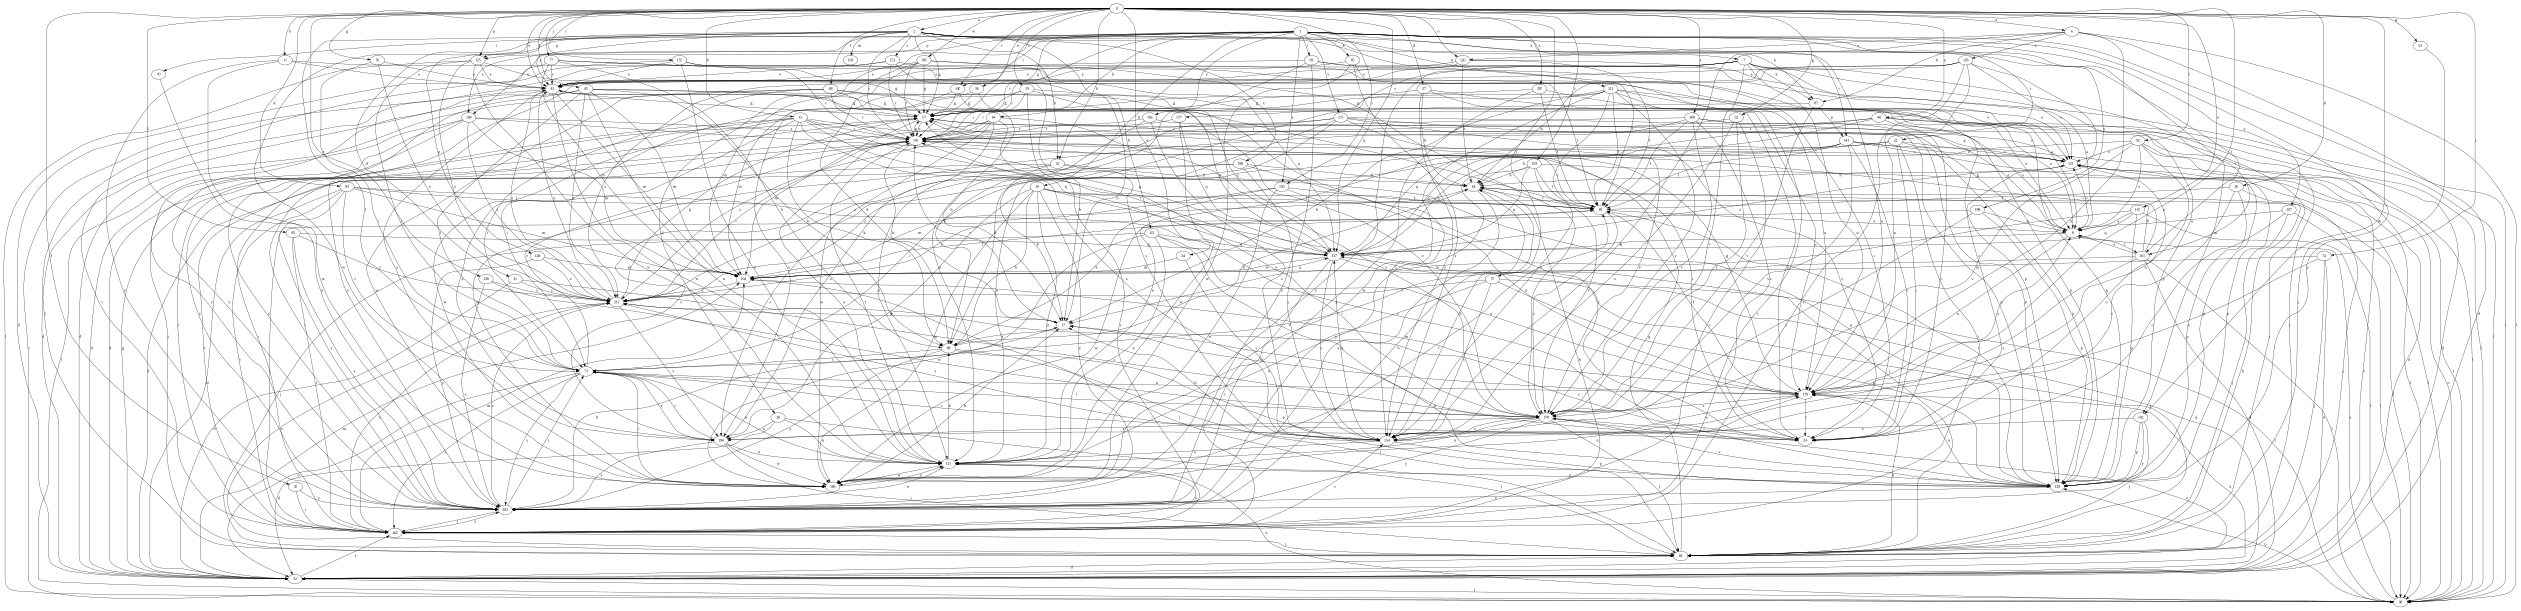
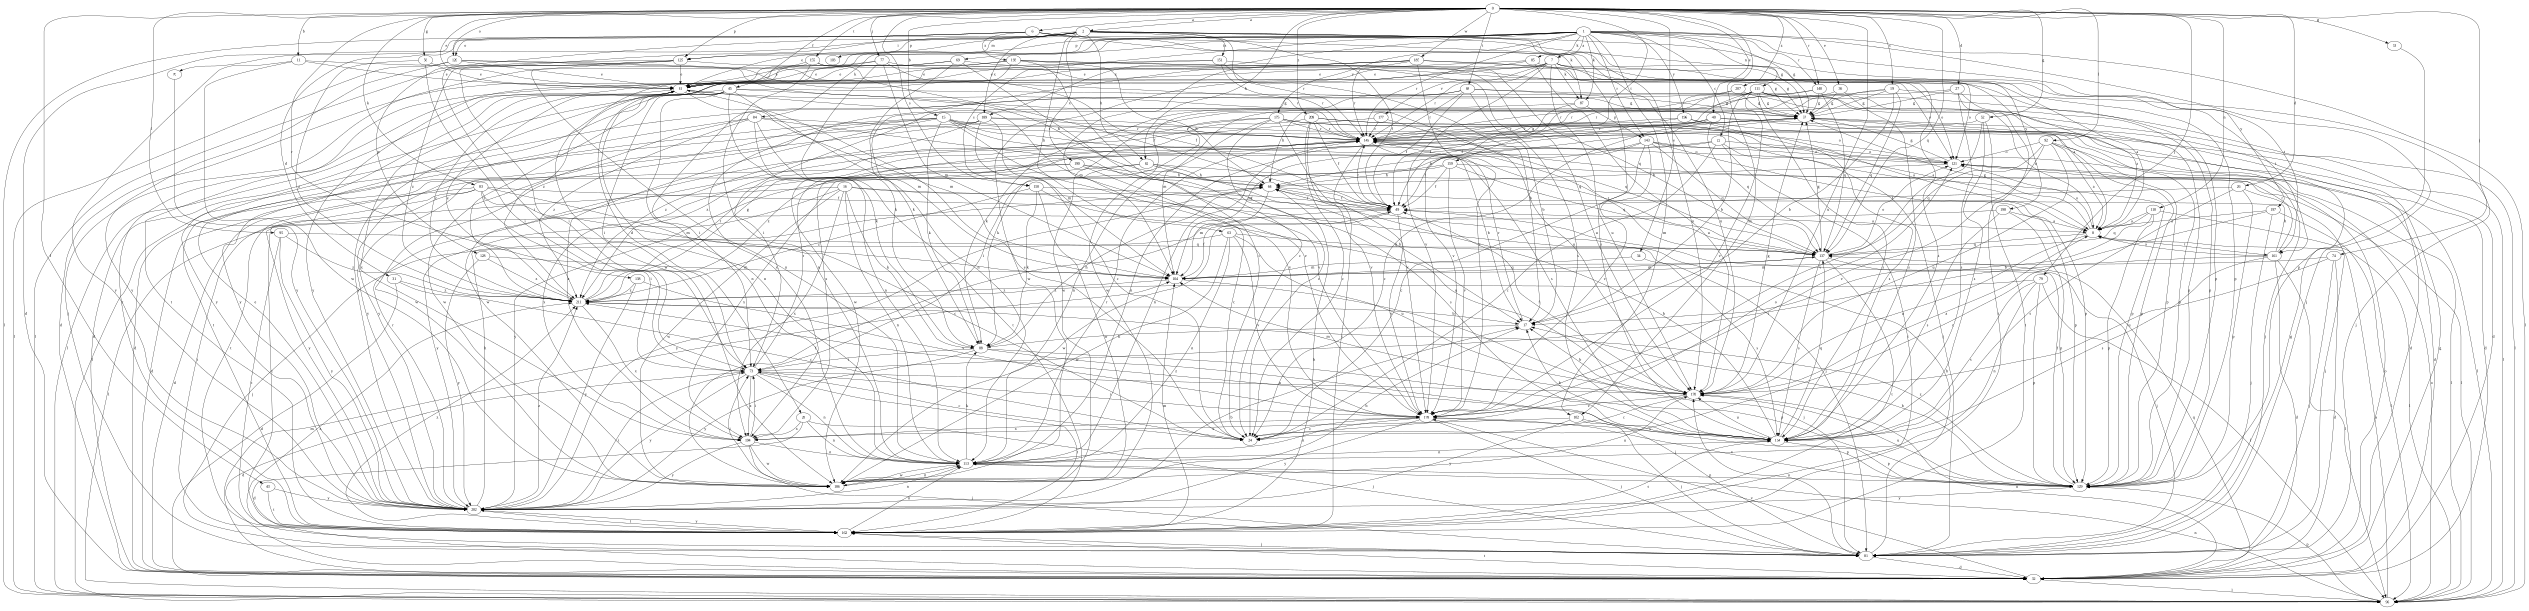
(1167, 88) -> none
none -> (1592, 110)
